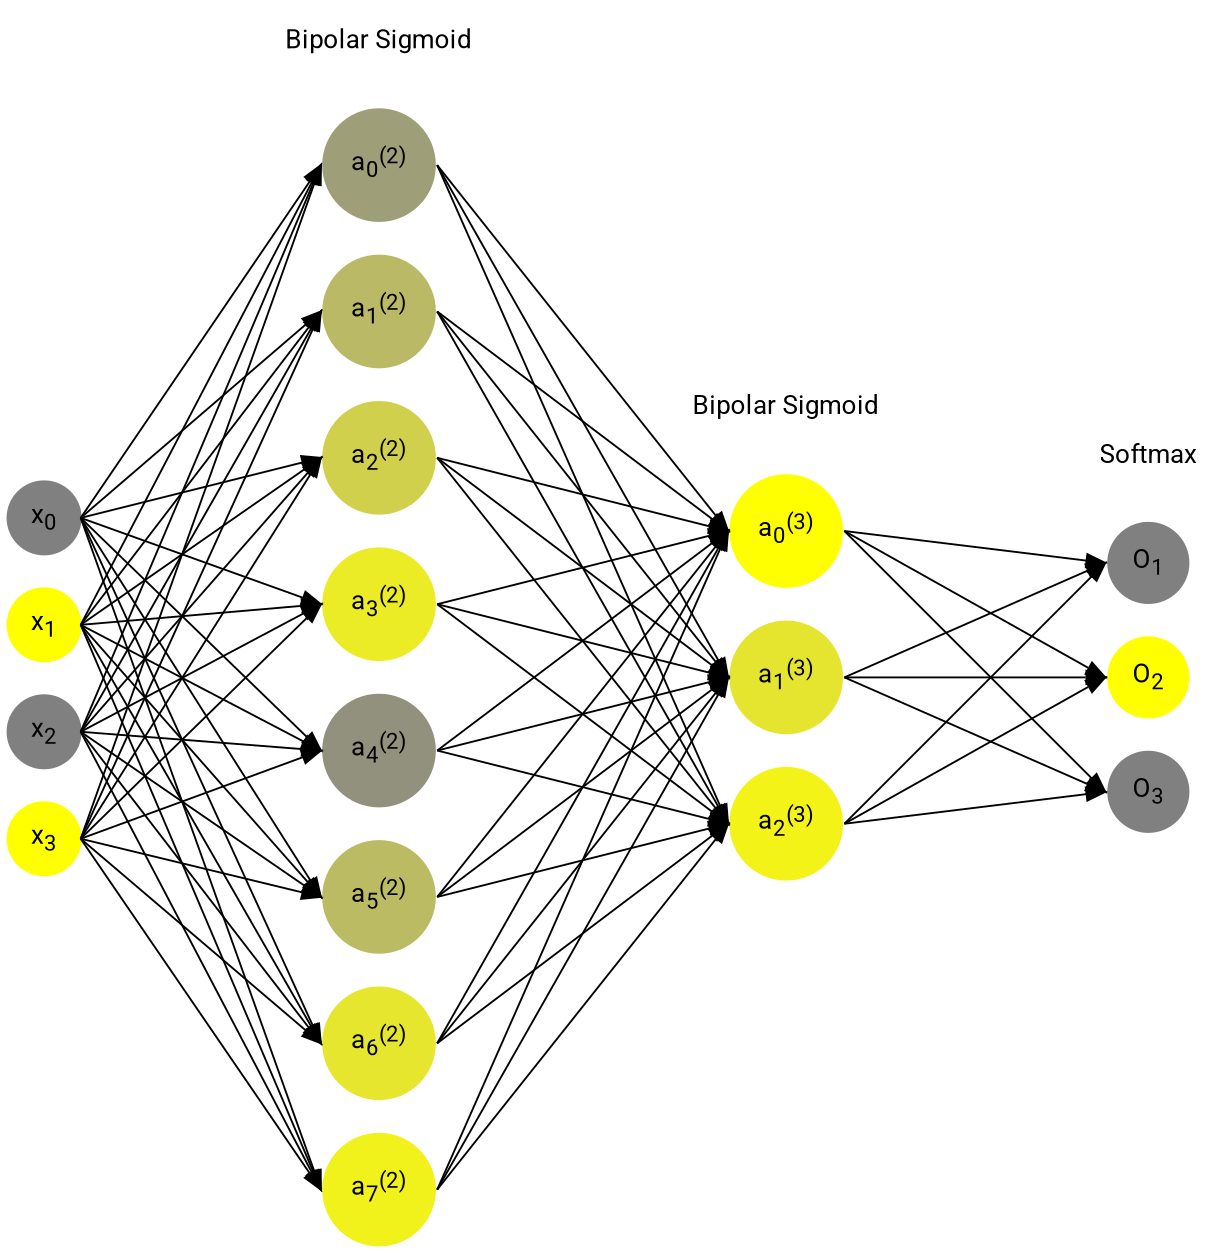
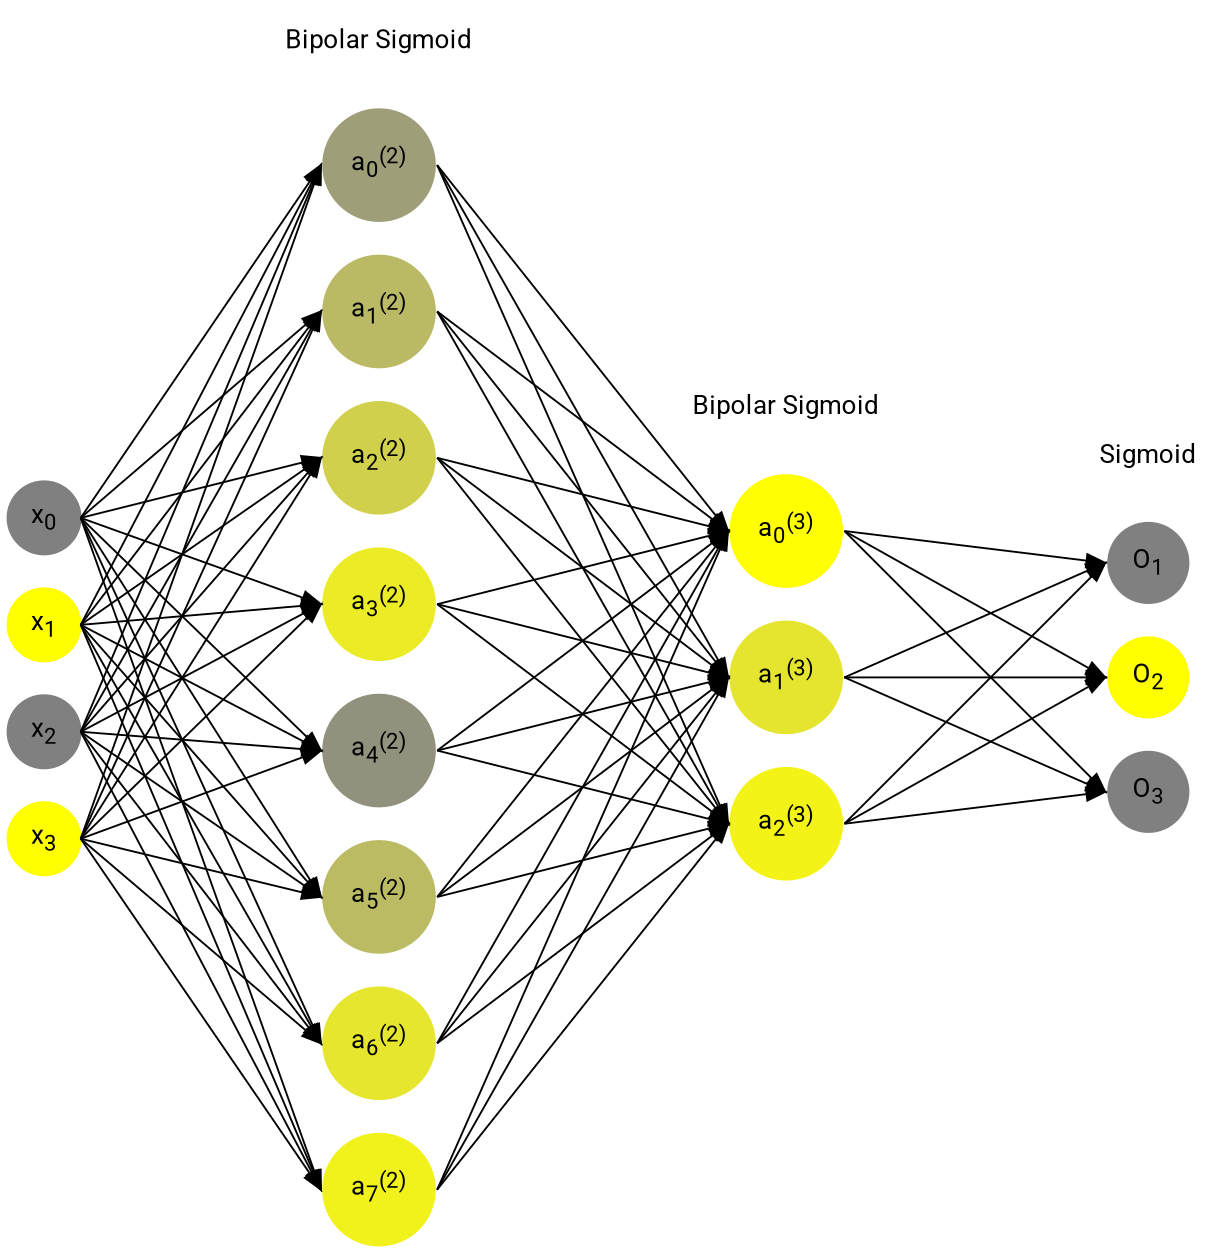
(1148, 456) -> (1148, 456)
